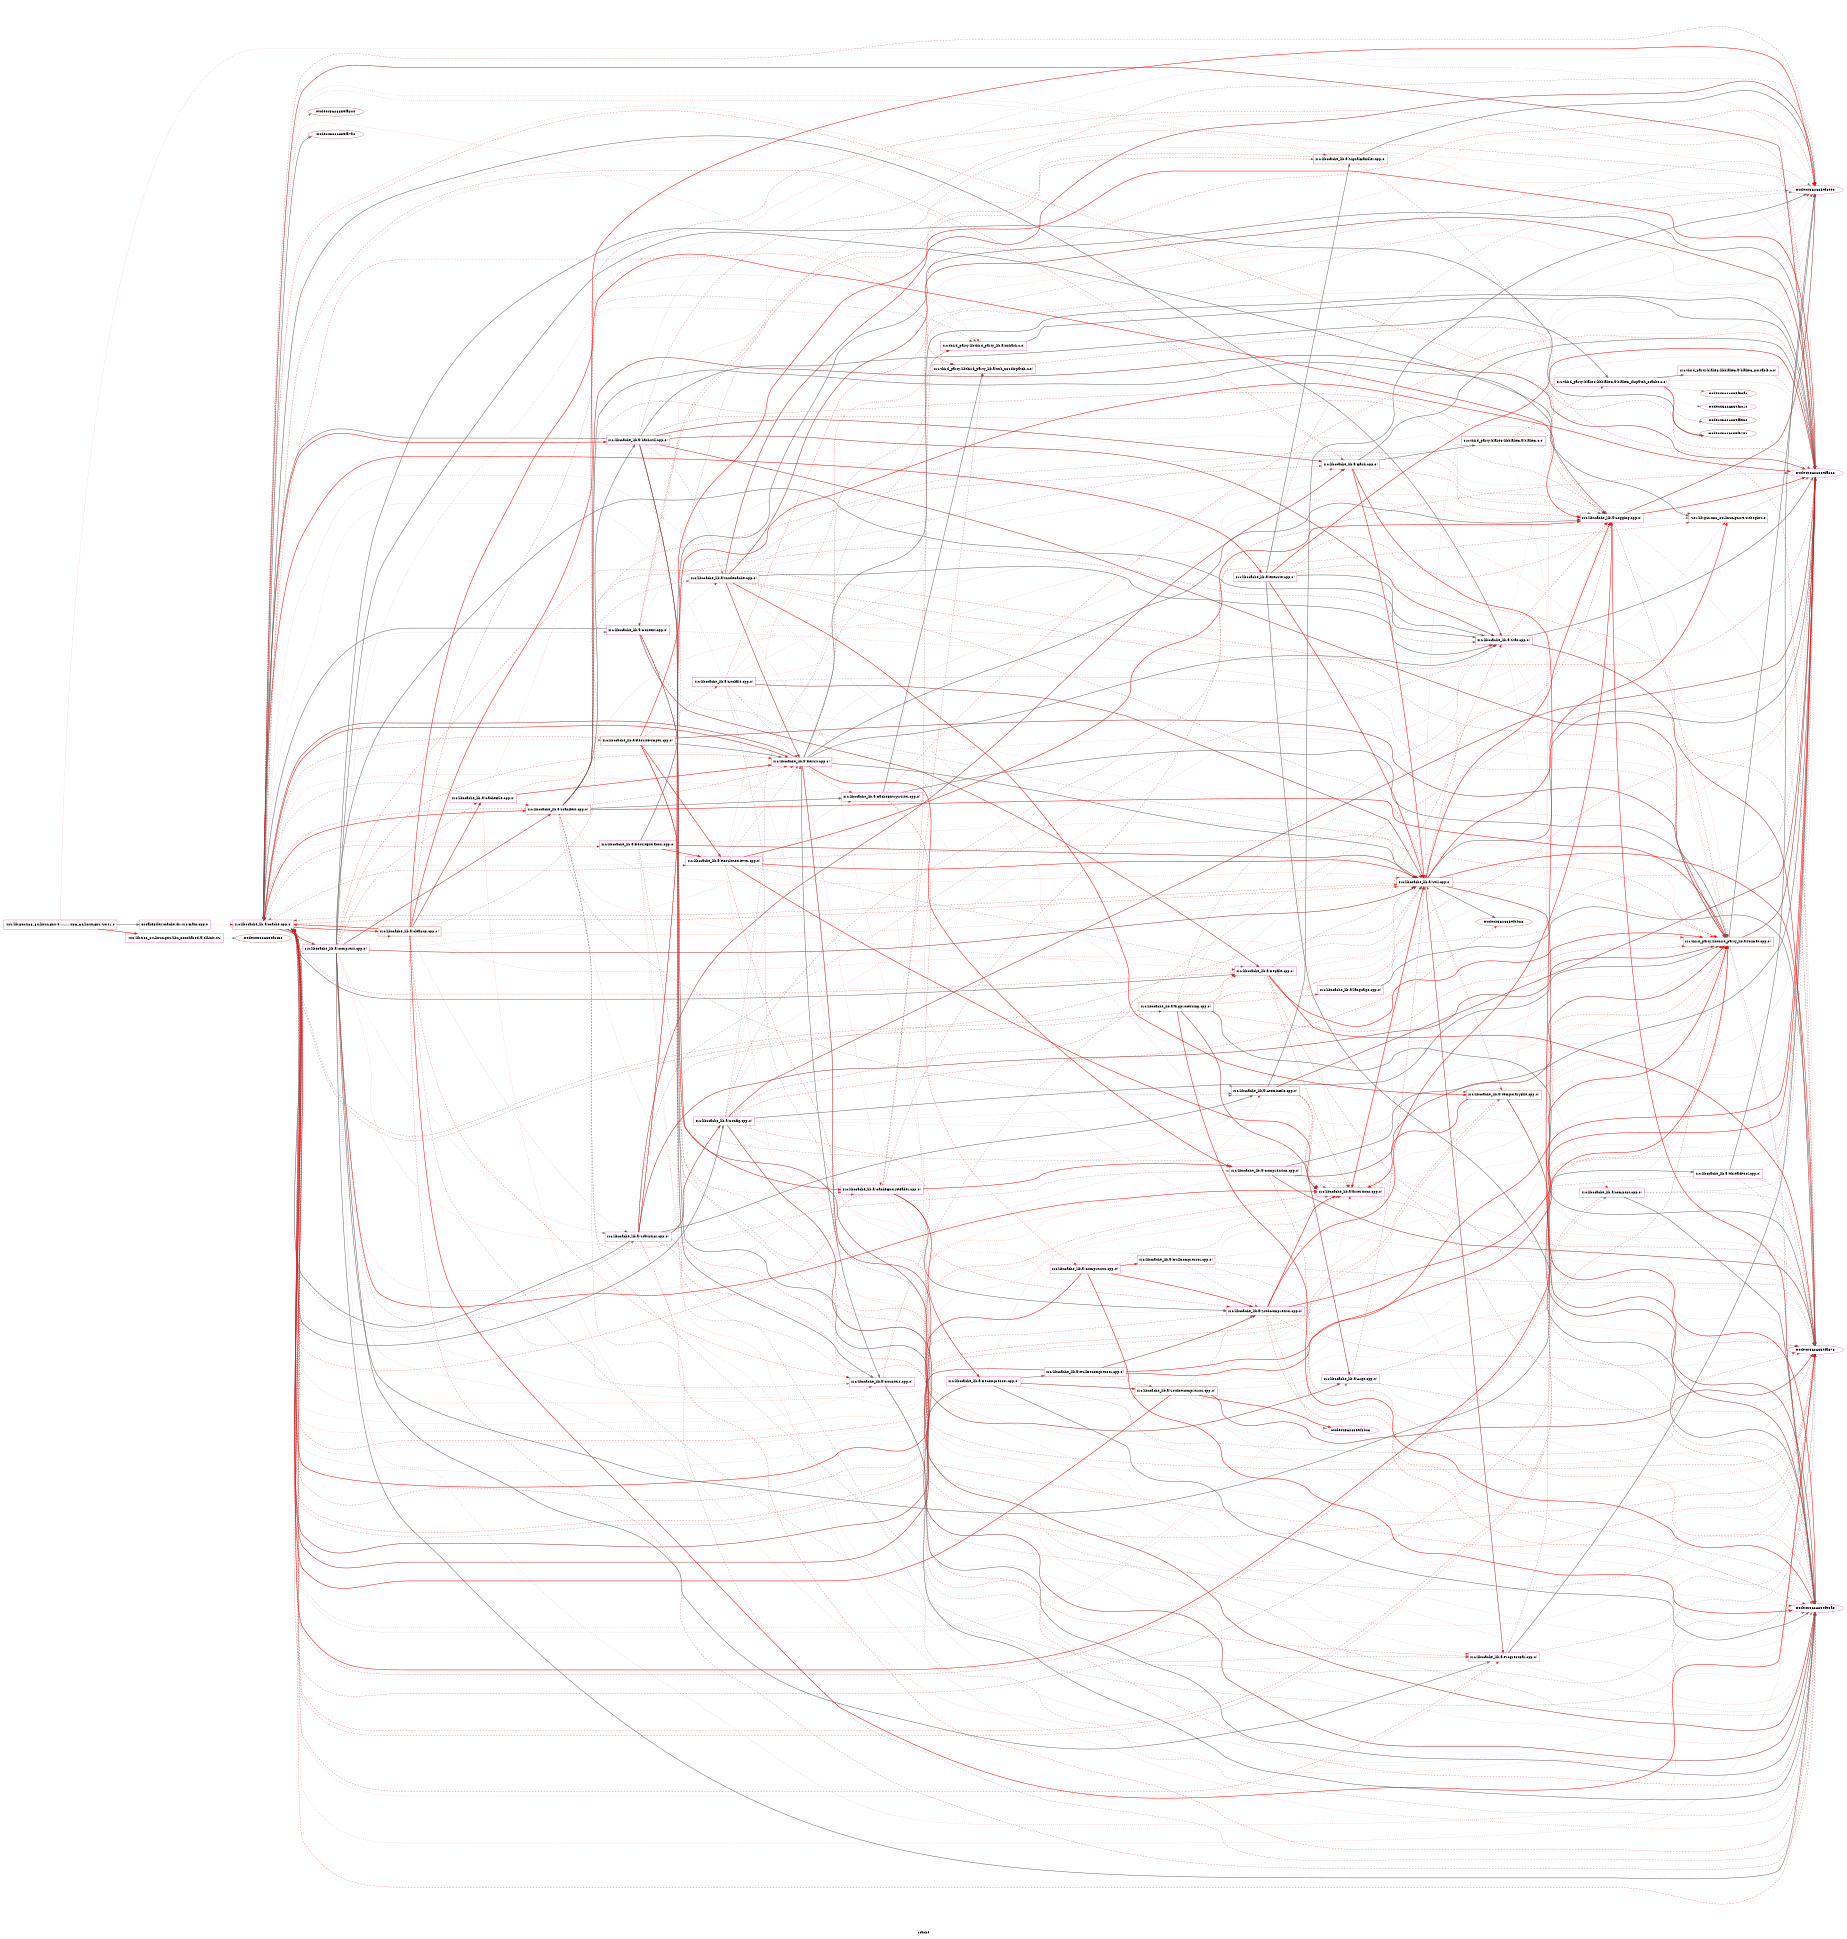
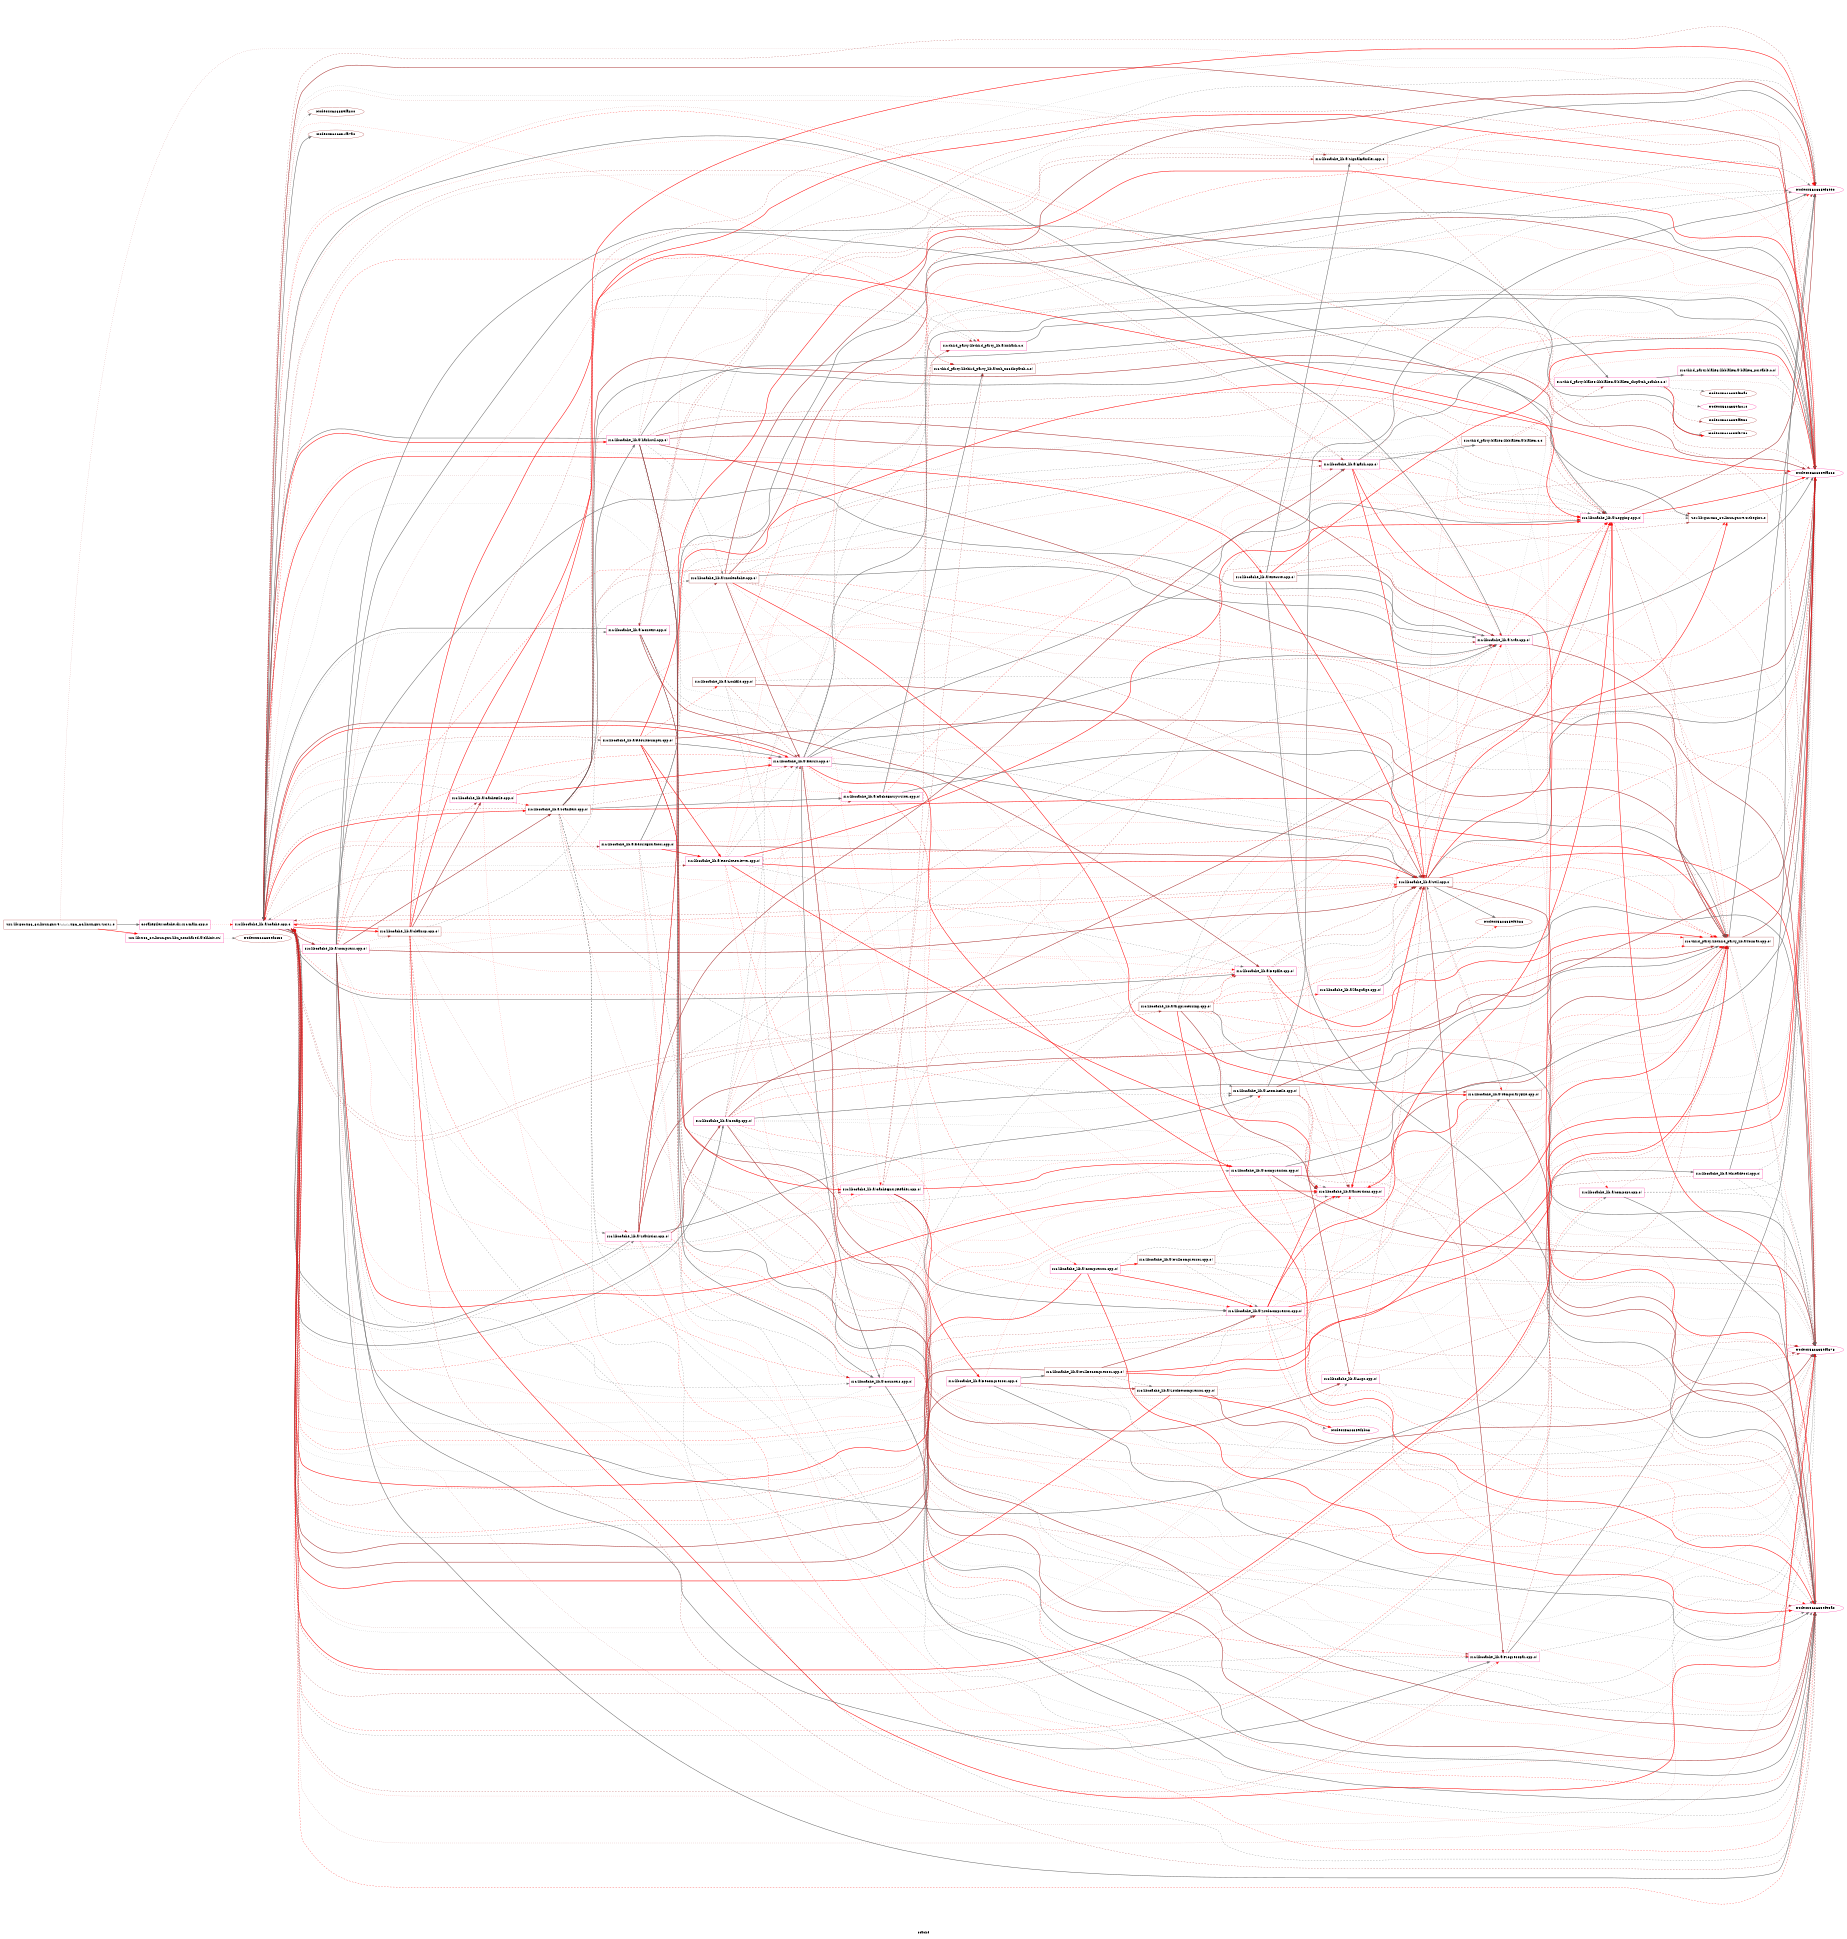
(336, 112) -> (336, 112)
(1064, 131) -> (1064, 131)
(336, 134) -> (336, 134)
(1619, 1060) -> none
